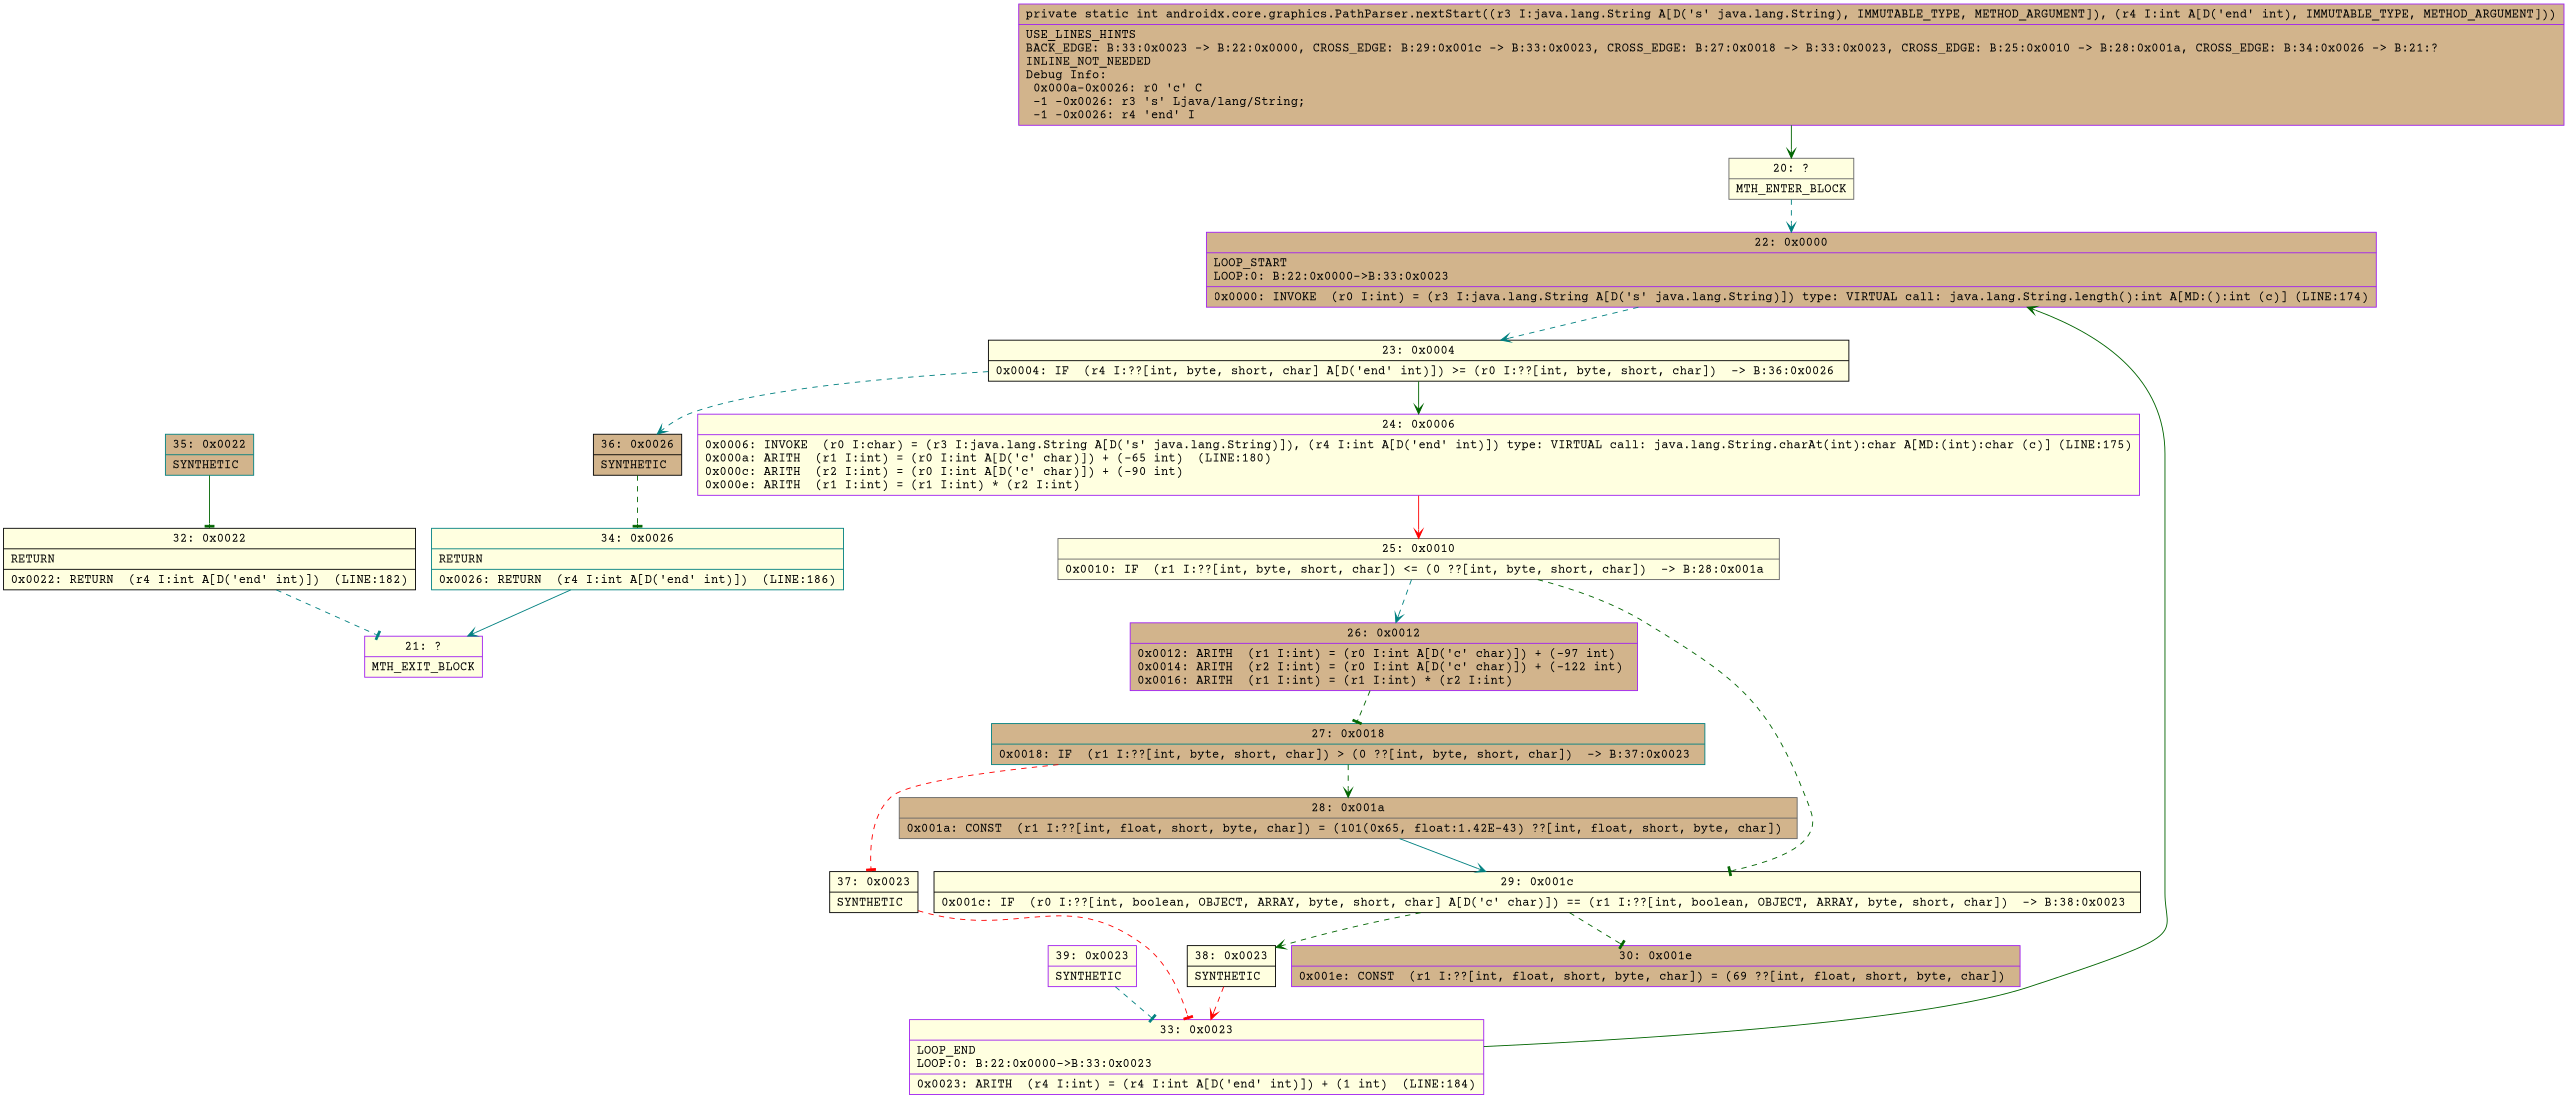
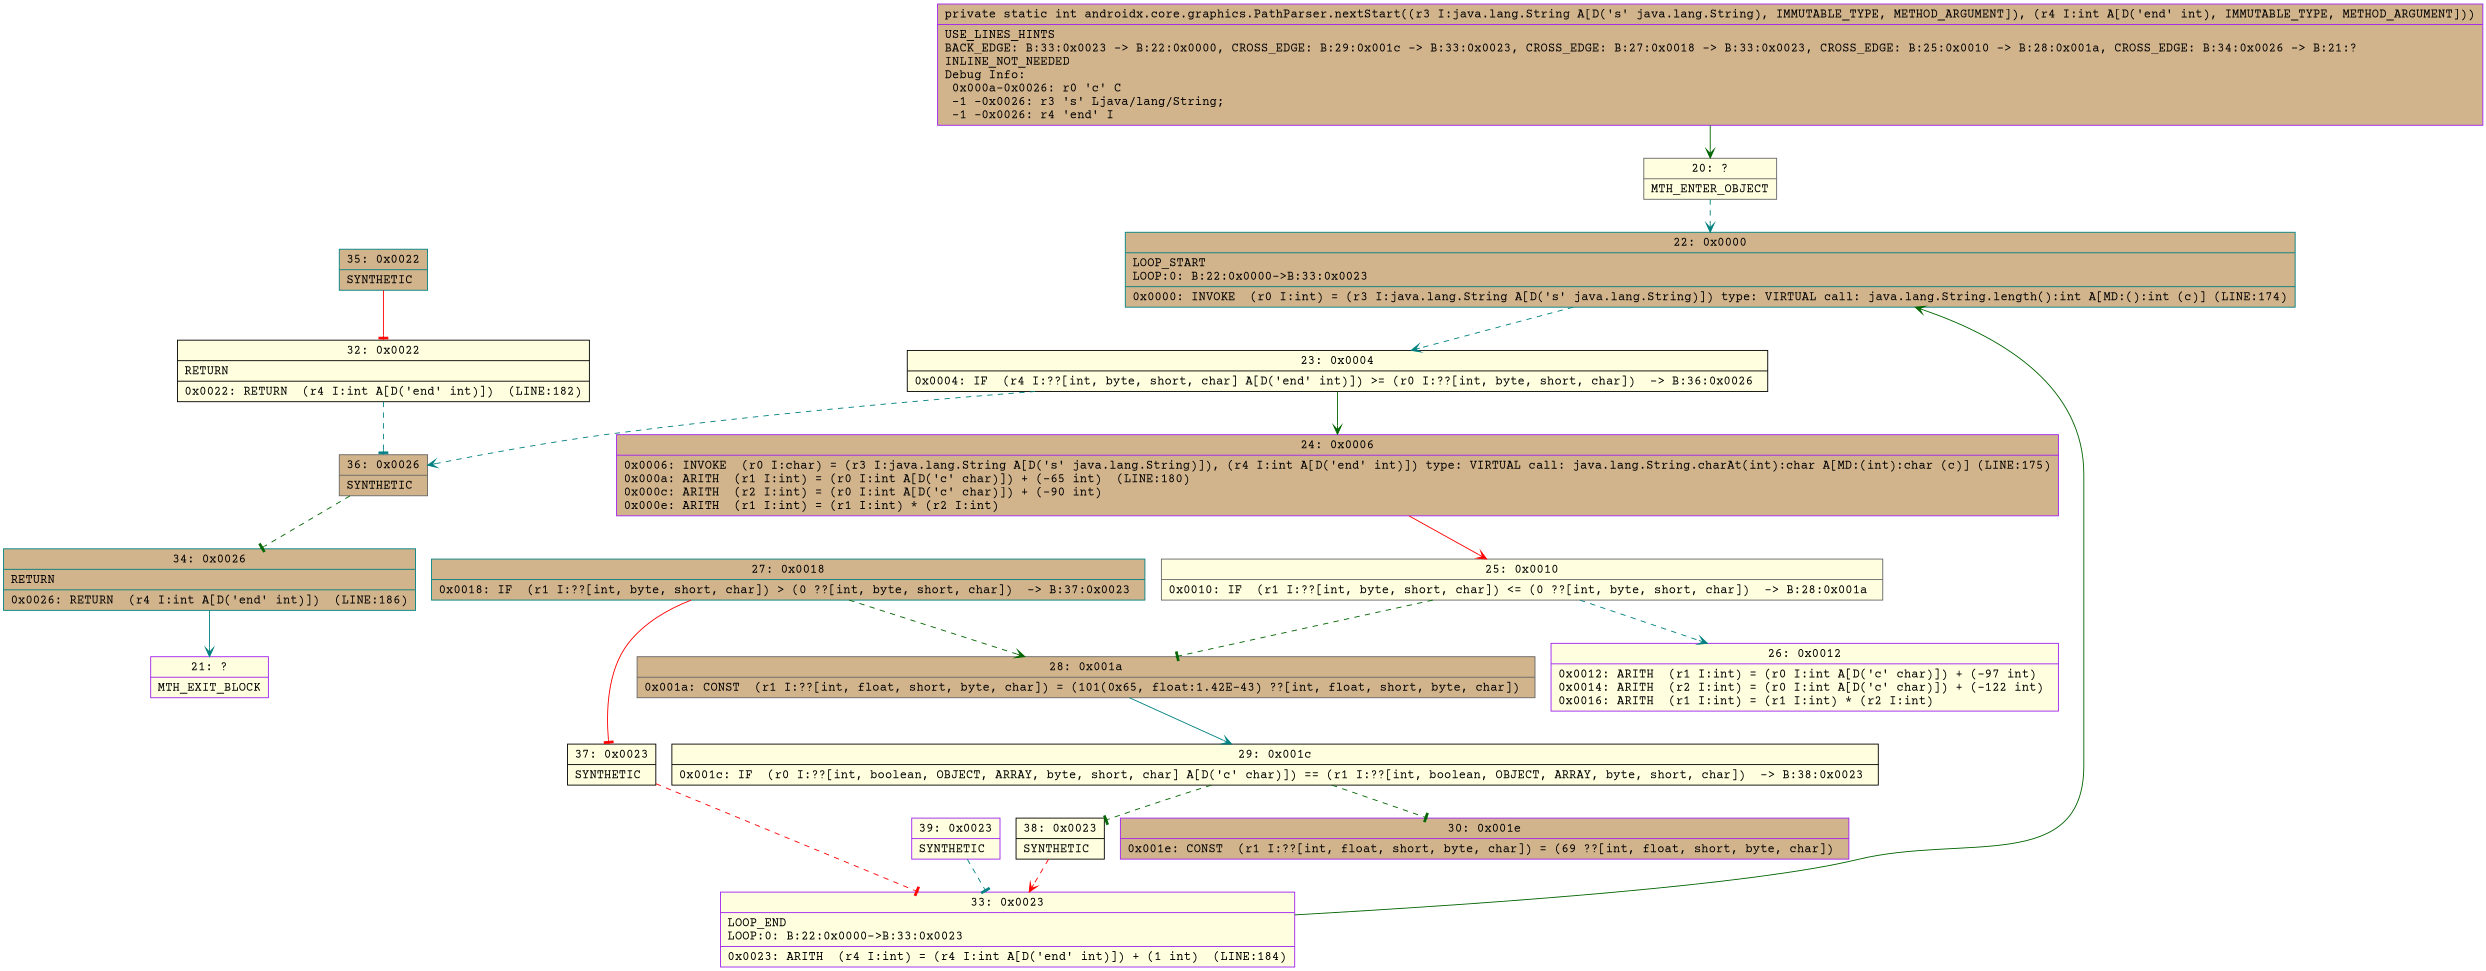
(1791, 189) -> (1710, 189)
(1791, 270) -> (1710, 270)
(638, 455) -> (383, 475)
(1419, 455) -> (1338, 475)
(210, 499) -> (383, 313)
(638, 559) -> (210, 580)
(326, 612) -> (383, 426)
(1384, 657) -> (1805, 677)
(1747, 697) -> (1306, 628)
(1364, 705) -> none
(936, 782) -> (622, 653)
(1352, 927) -> (1160, 802)
